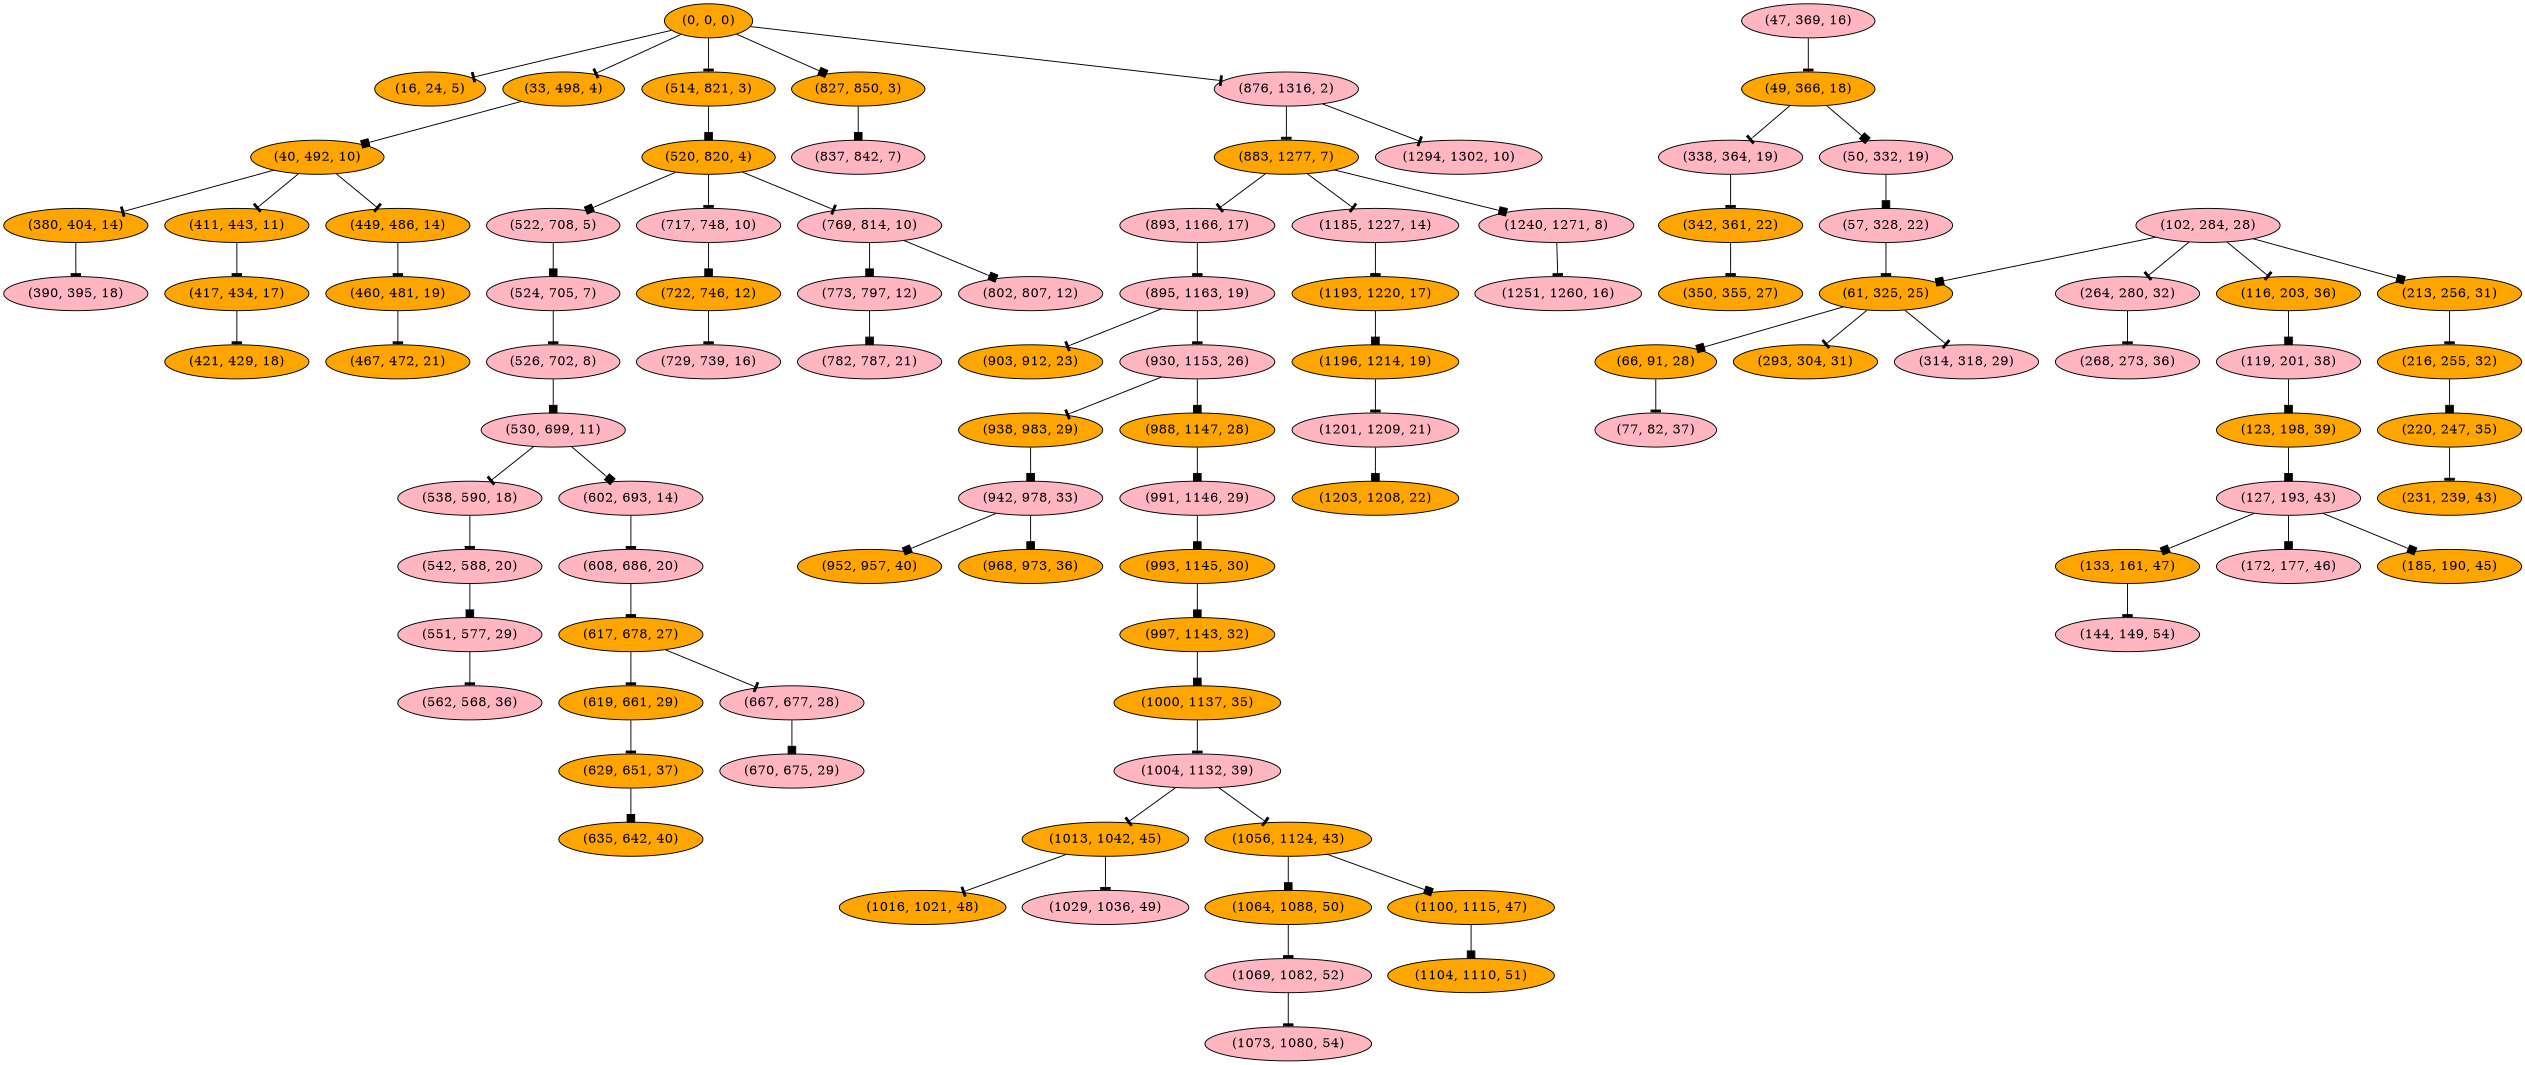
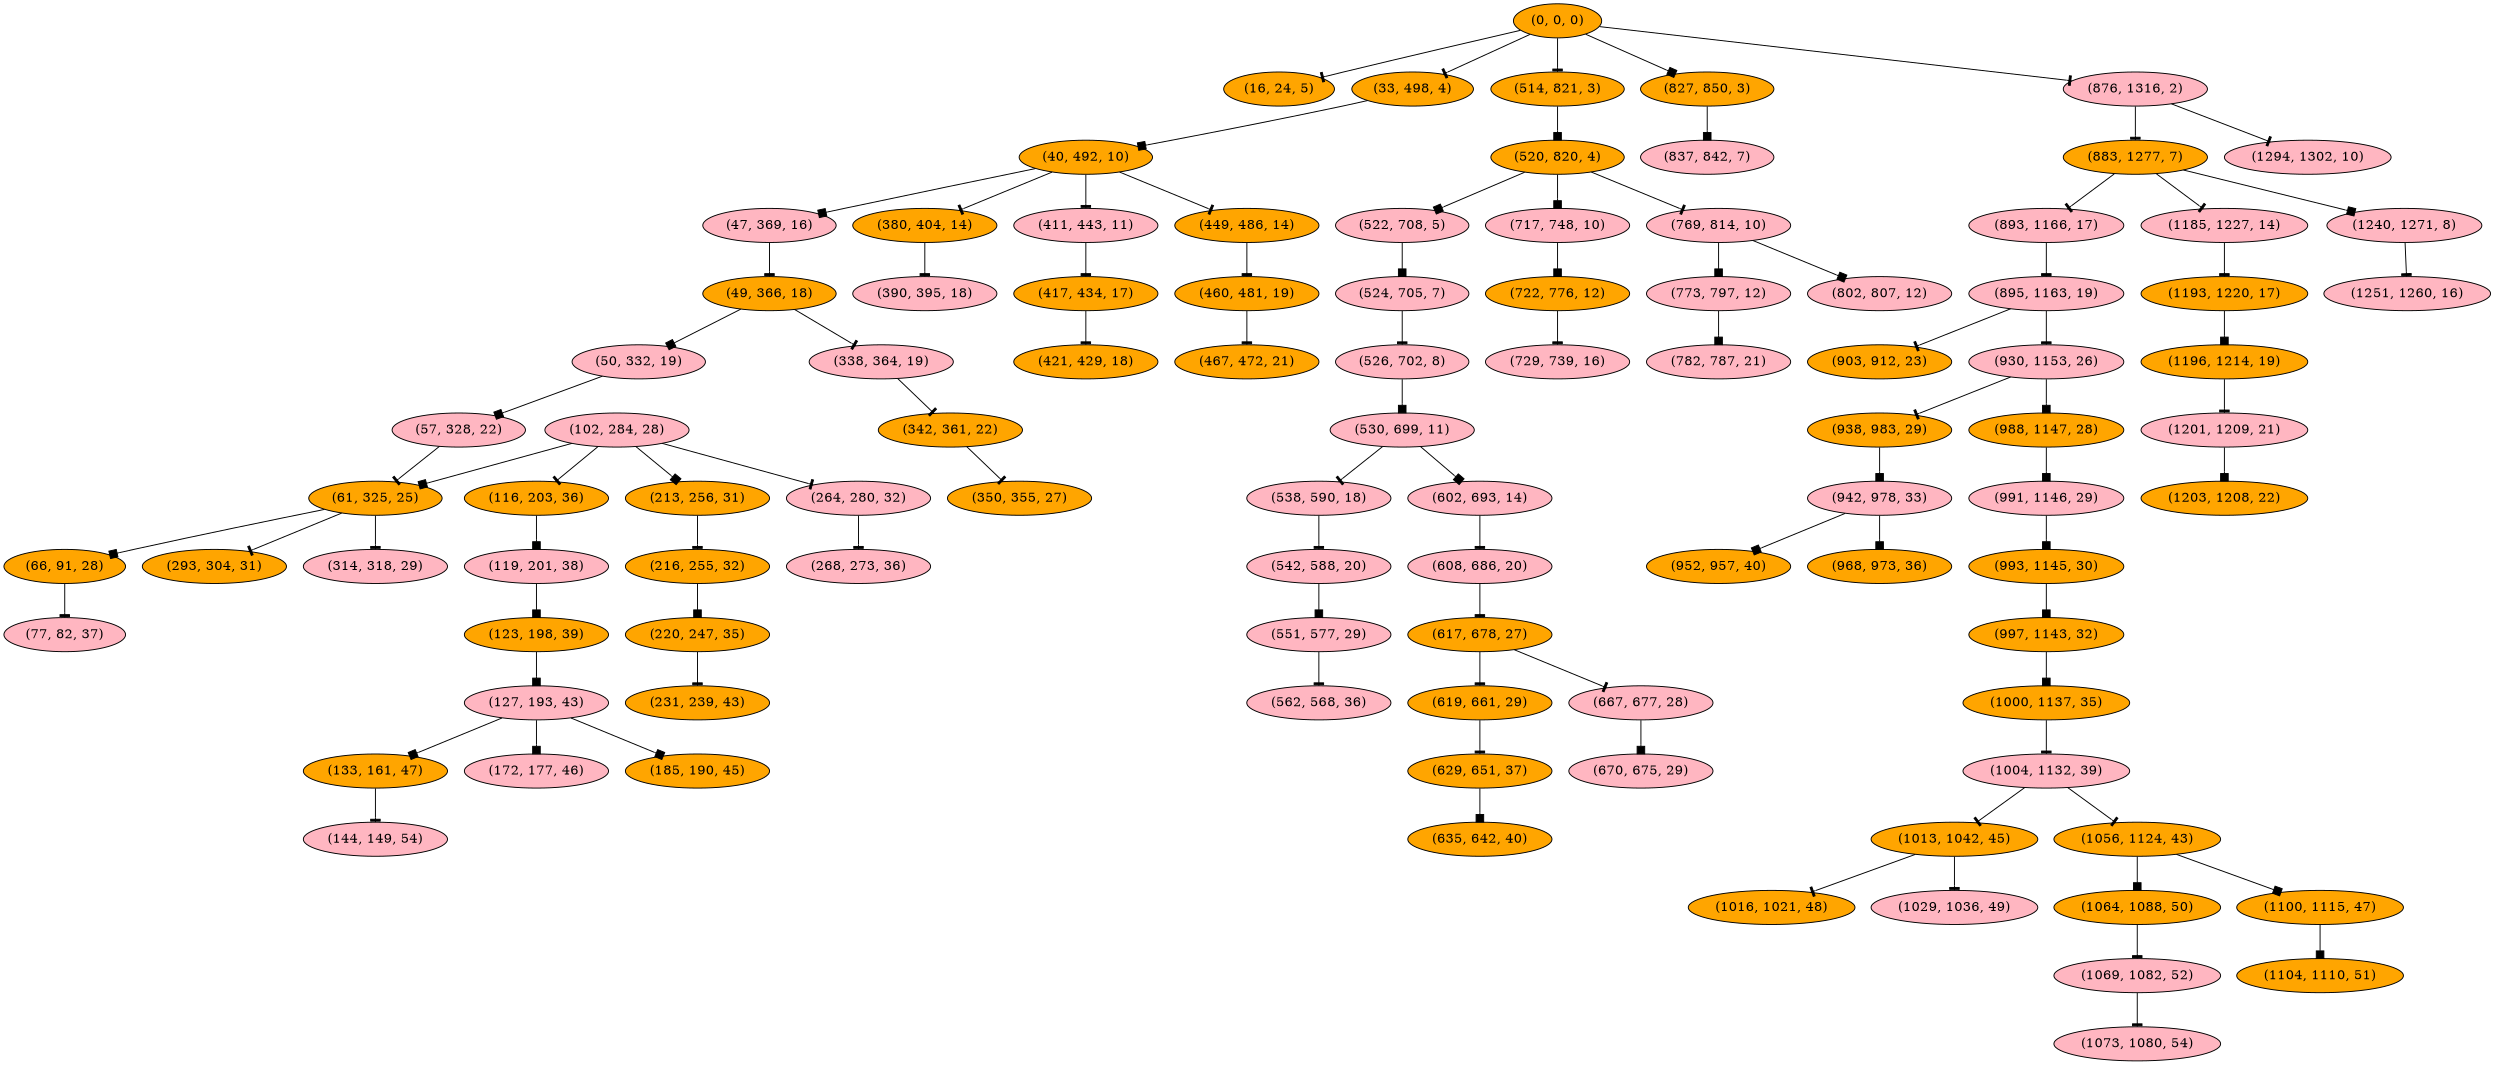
(709, 189) -> (1558, 187)
none -> (932, 190)
(237, 225) -> (1086, 225)
(709, 294) -> (1558, 294)
